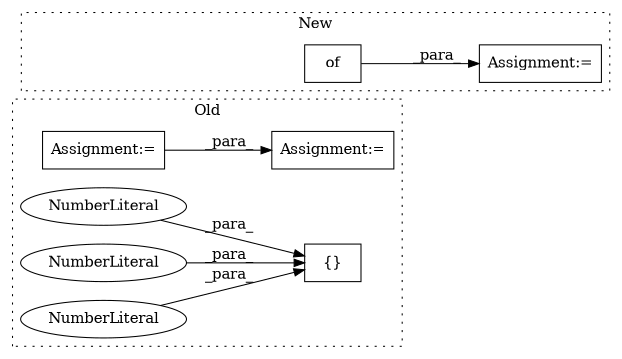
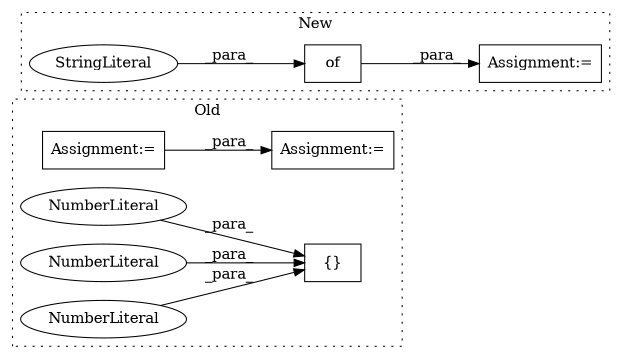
none -> (104, 64)
